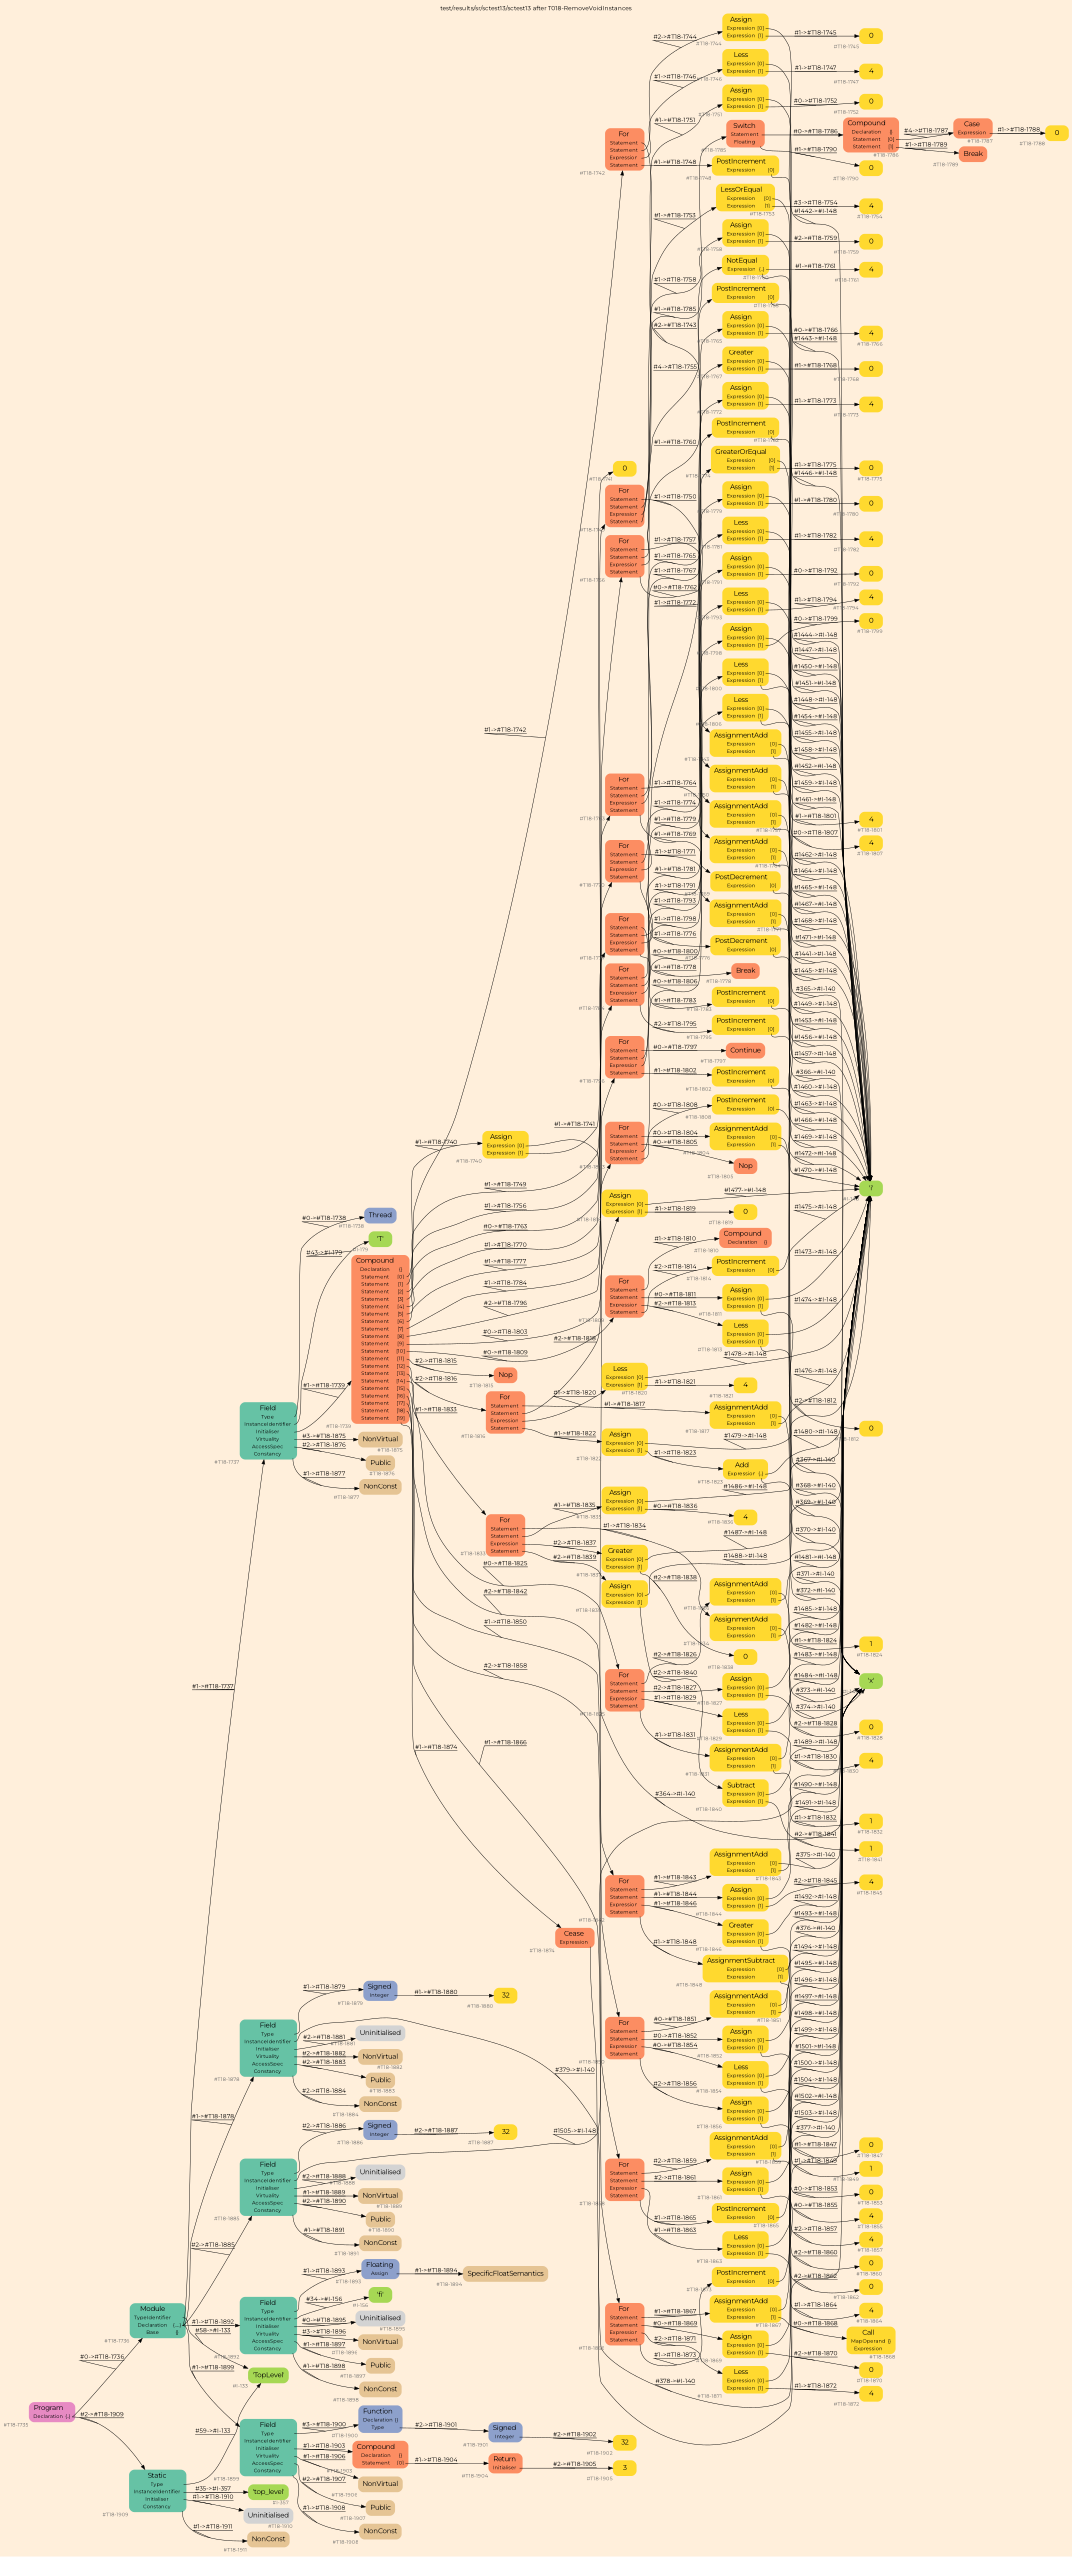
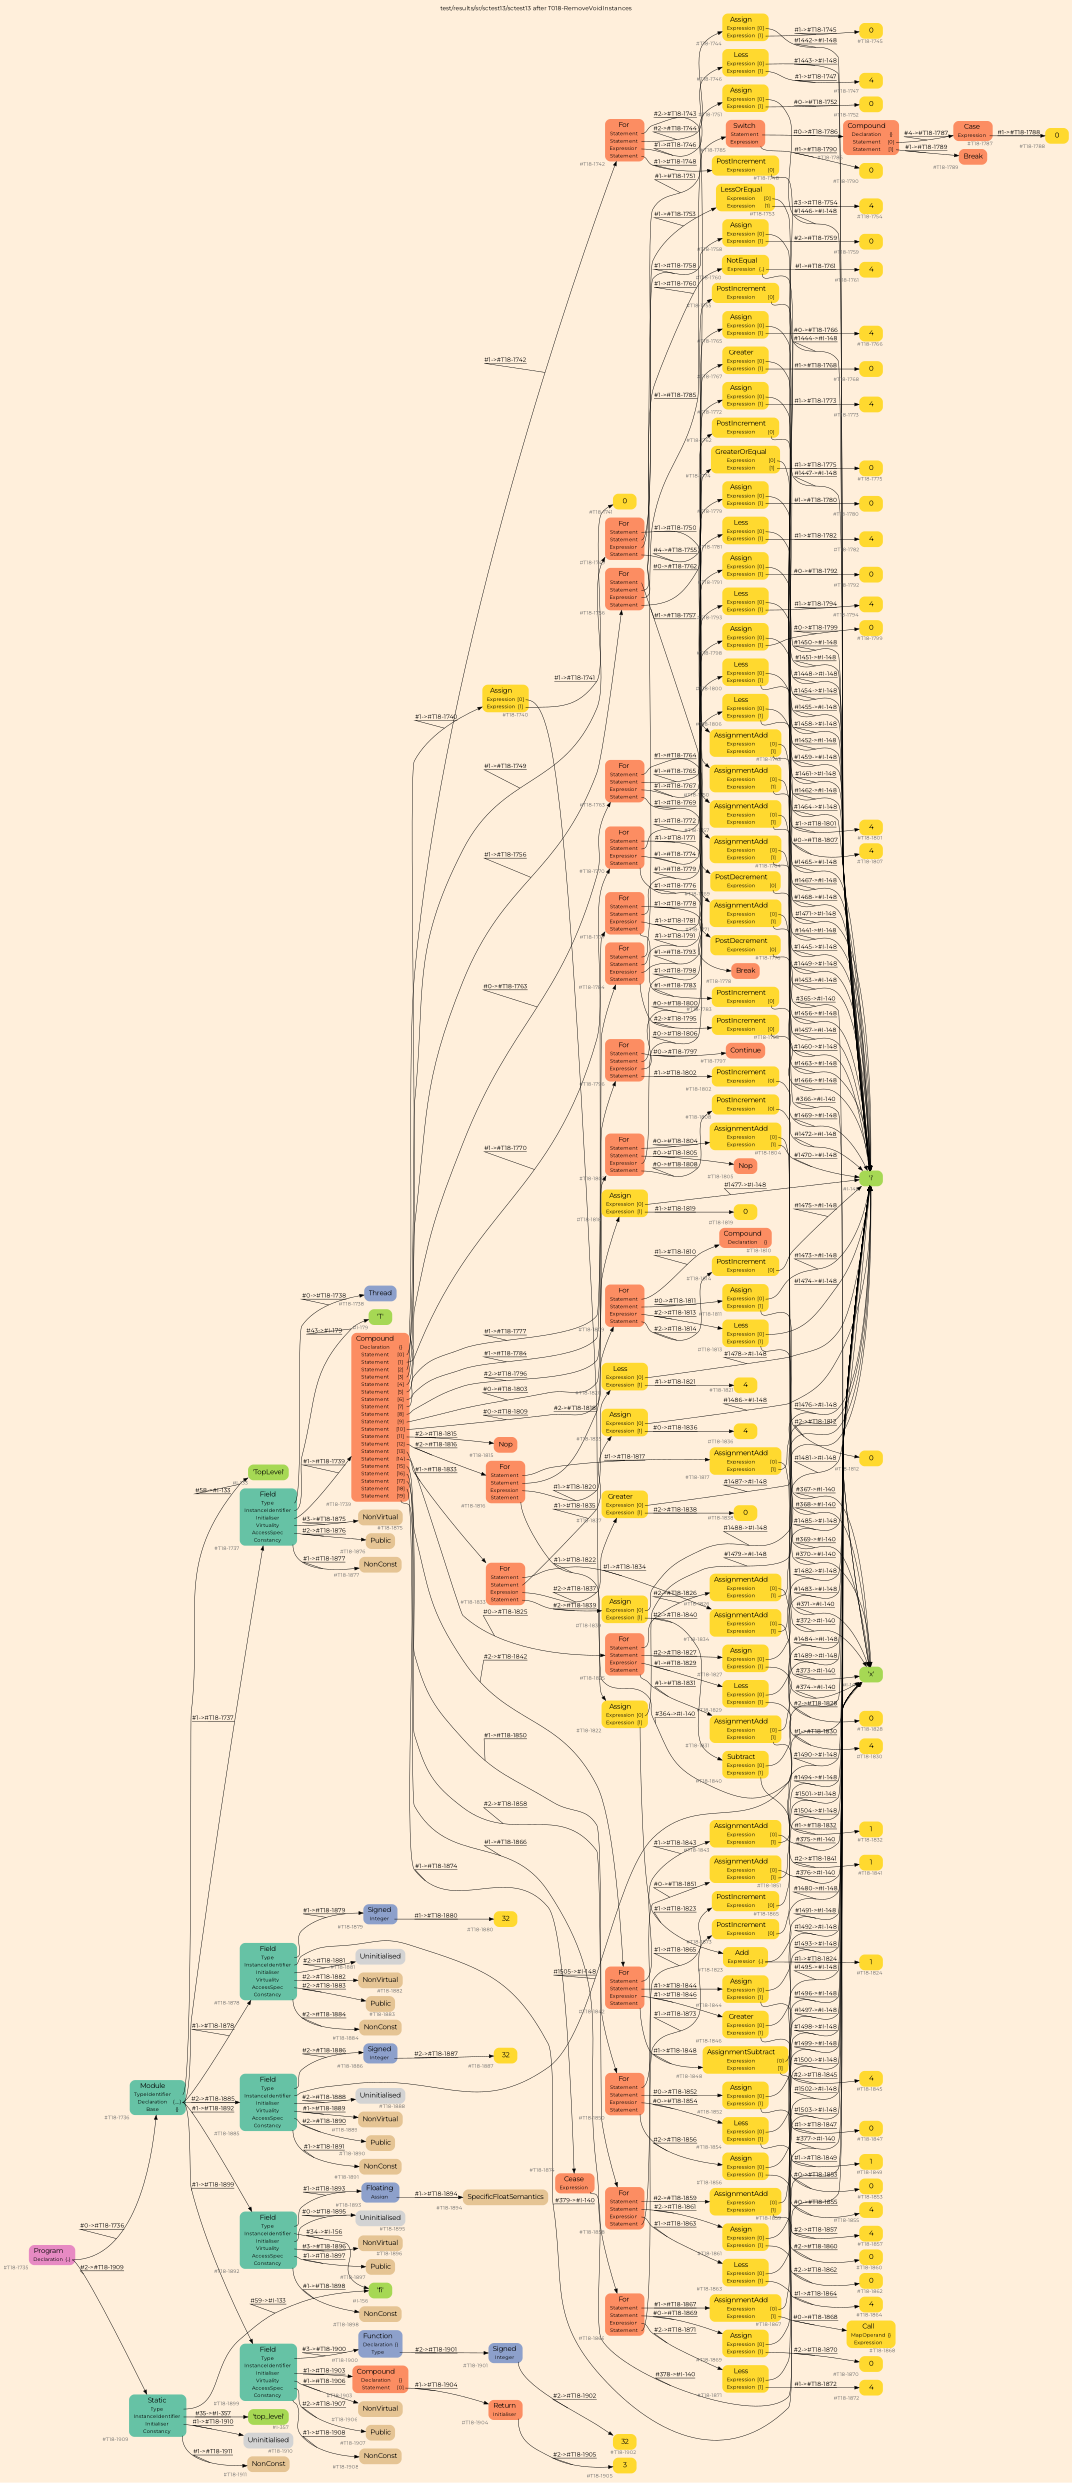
(745, 142) -> (745, 142)
(835, 1439) -> (835, 1895)
(229, 2445) -> (256, 2326)
